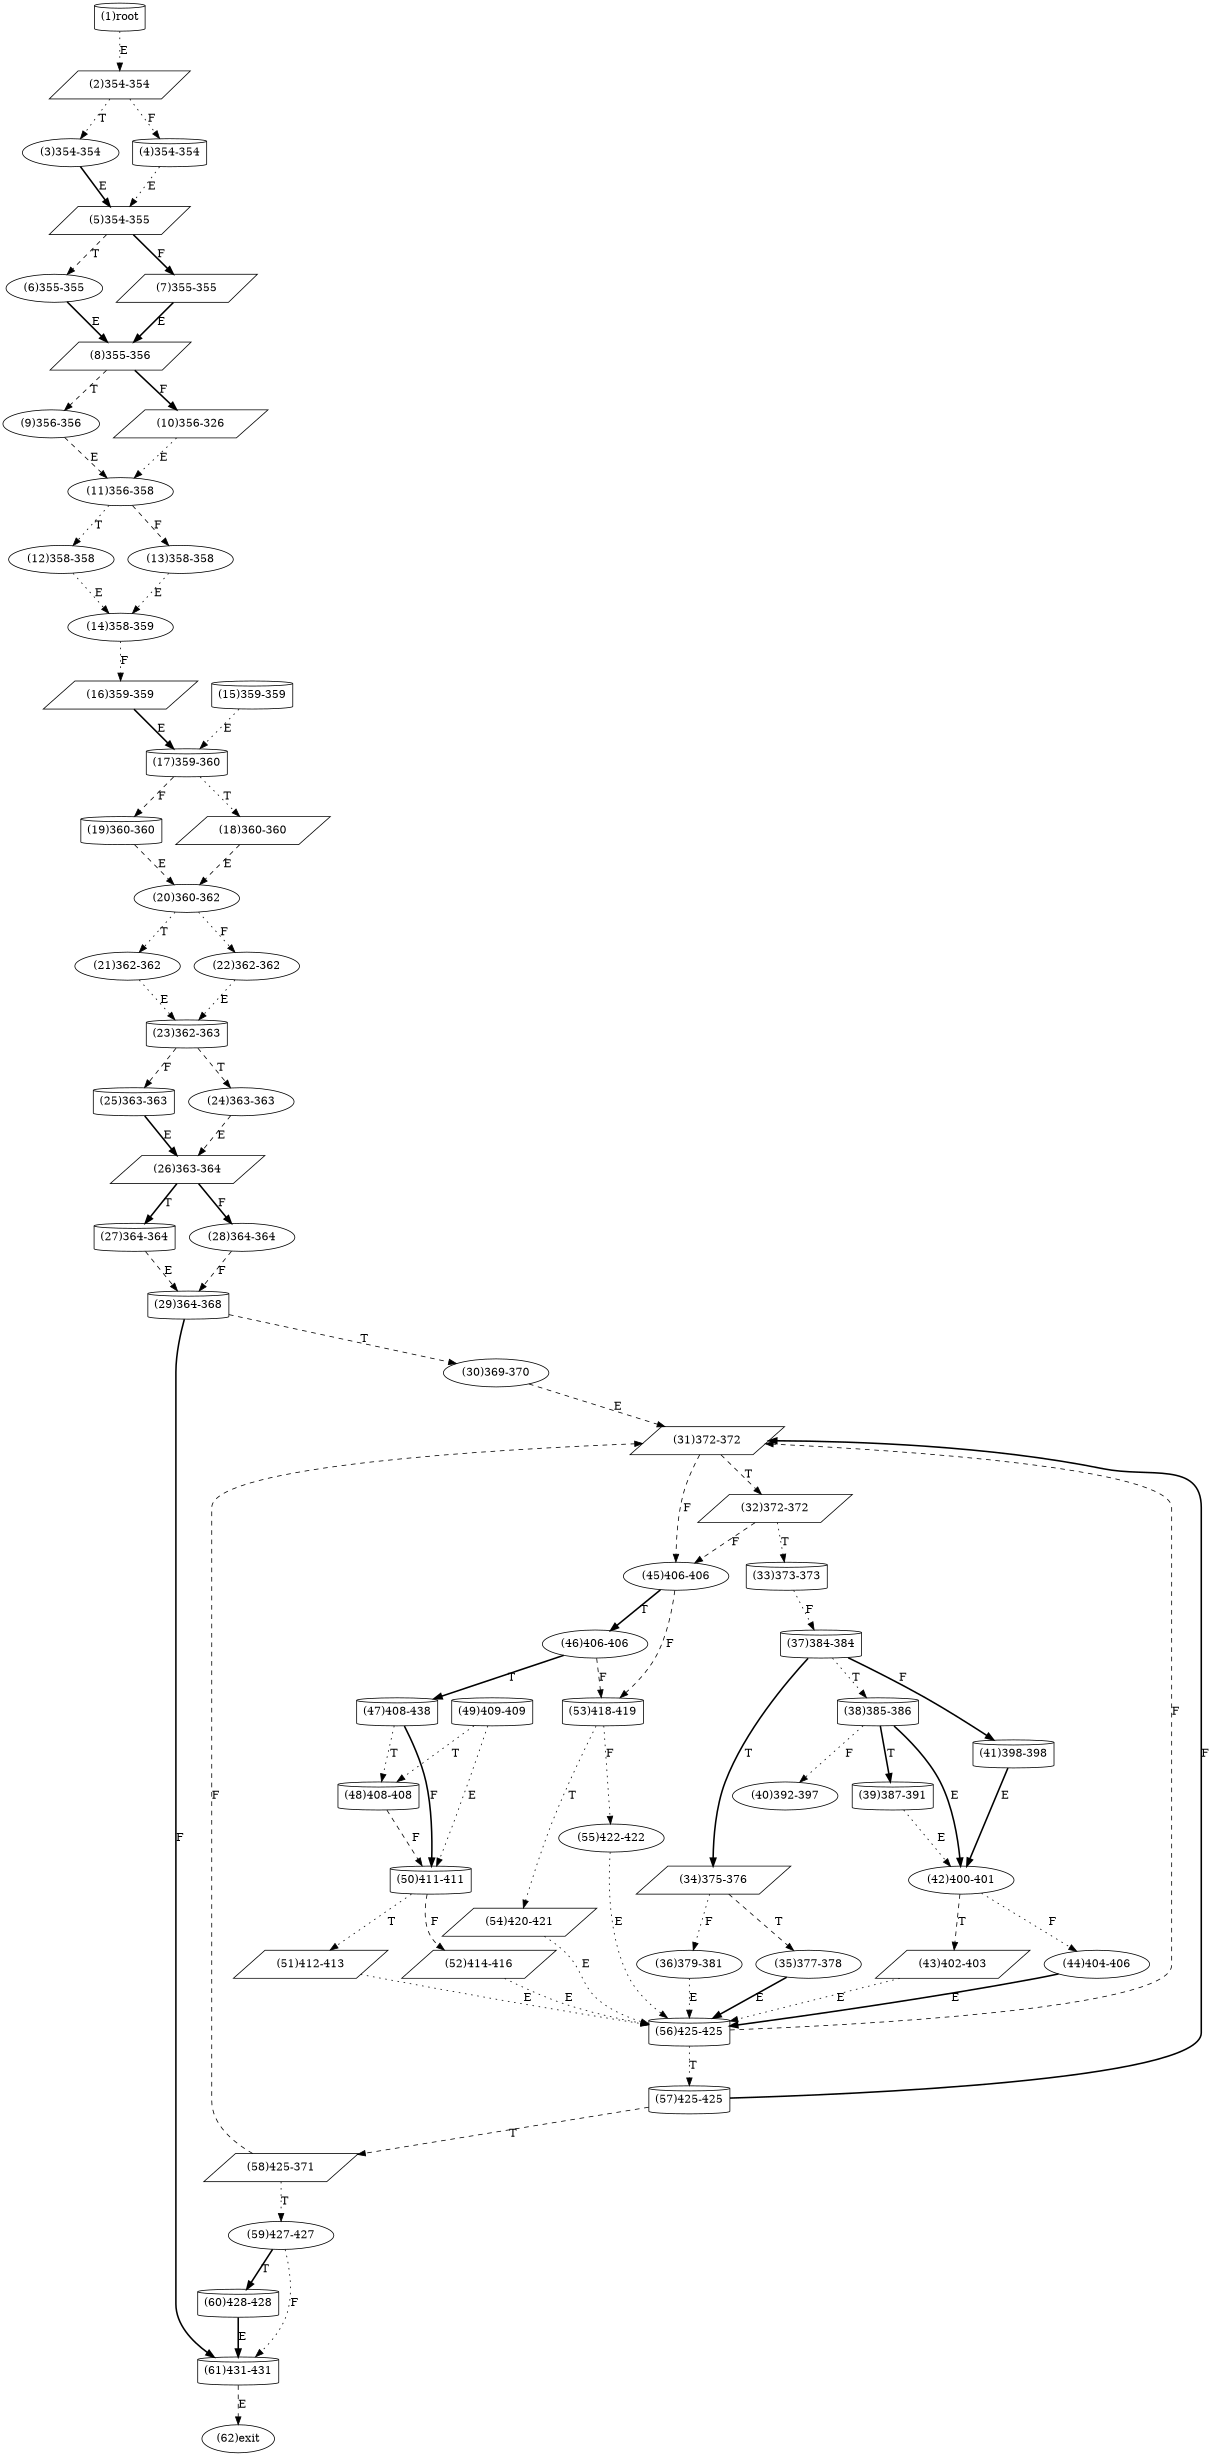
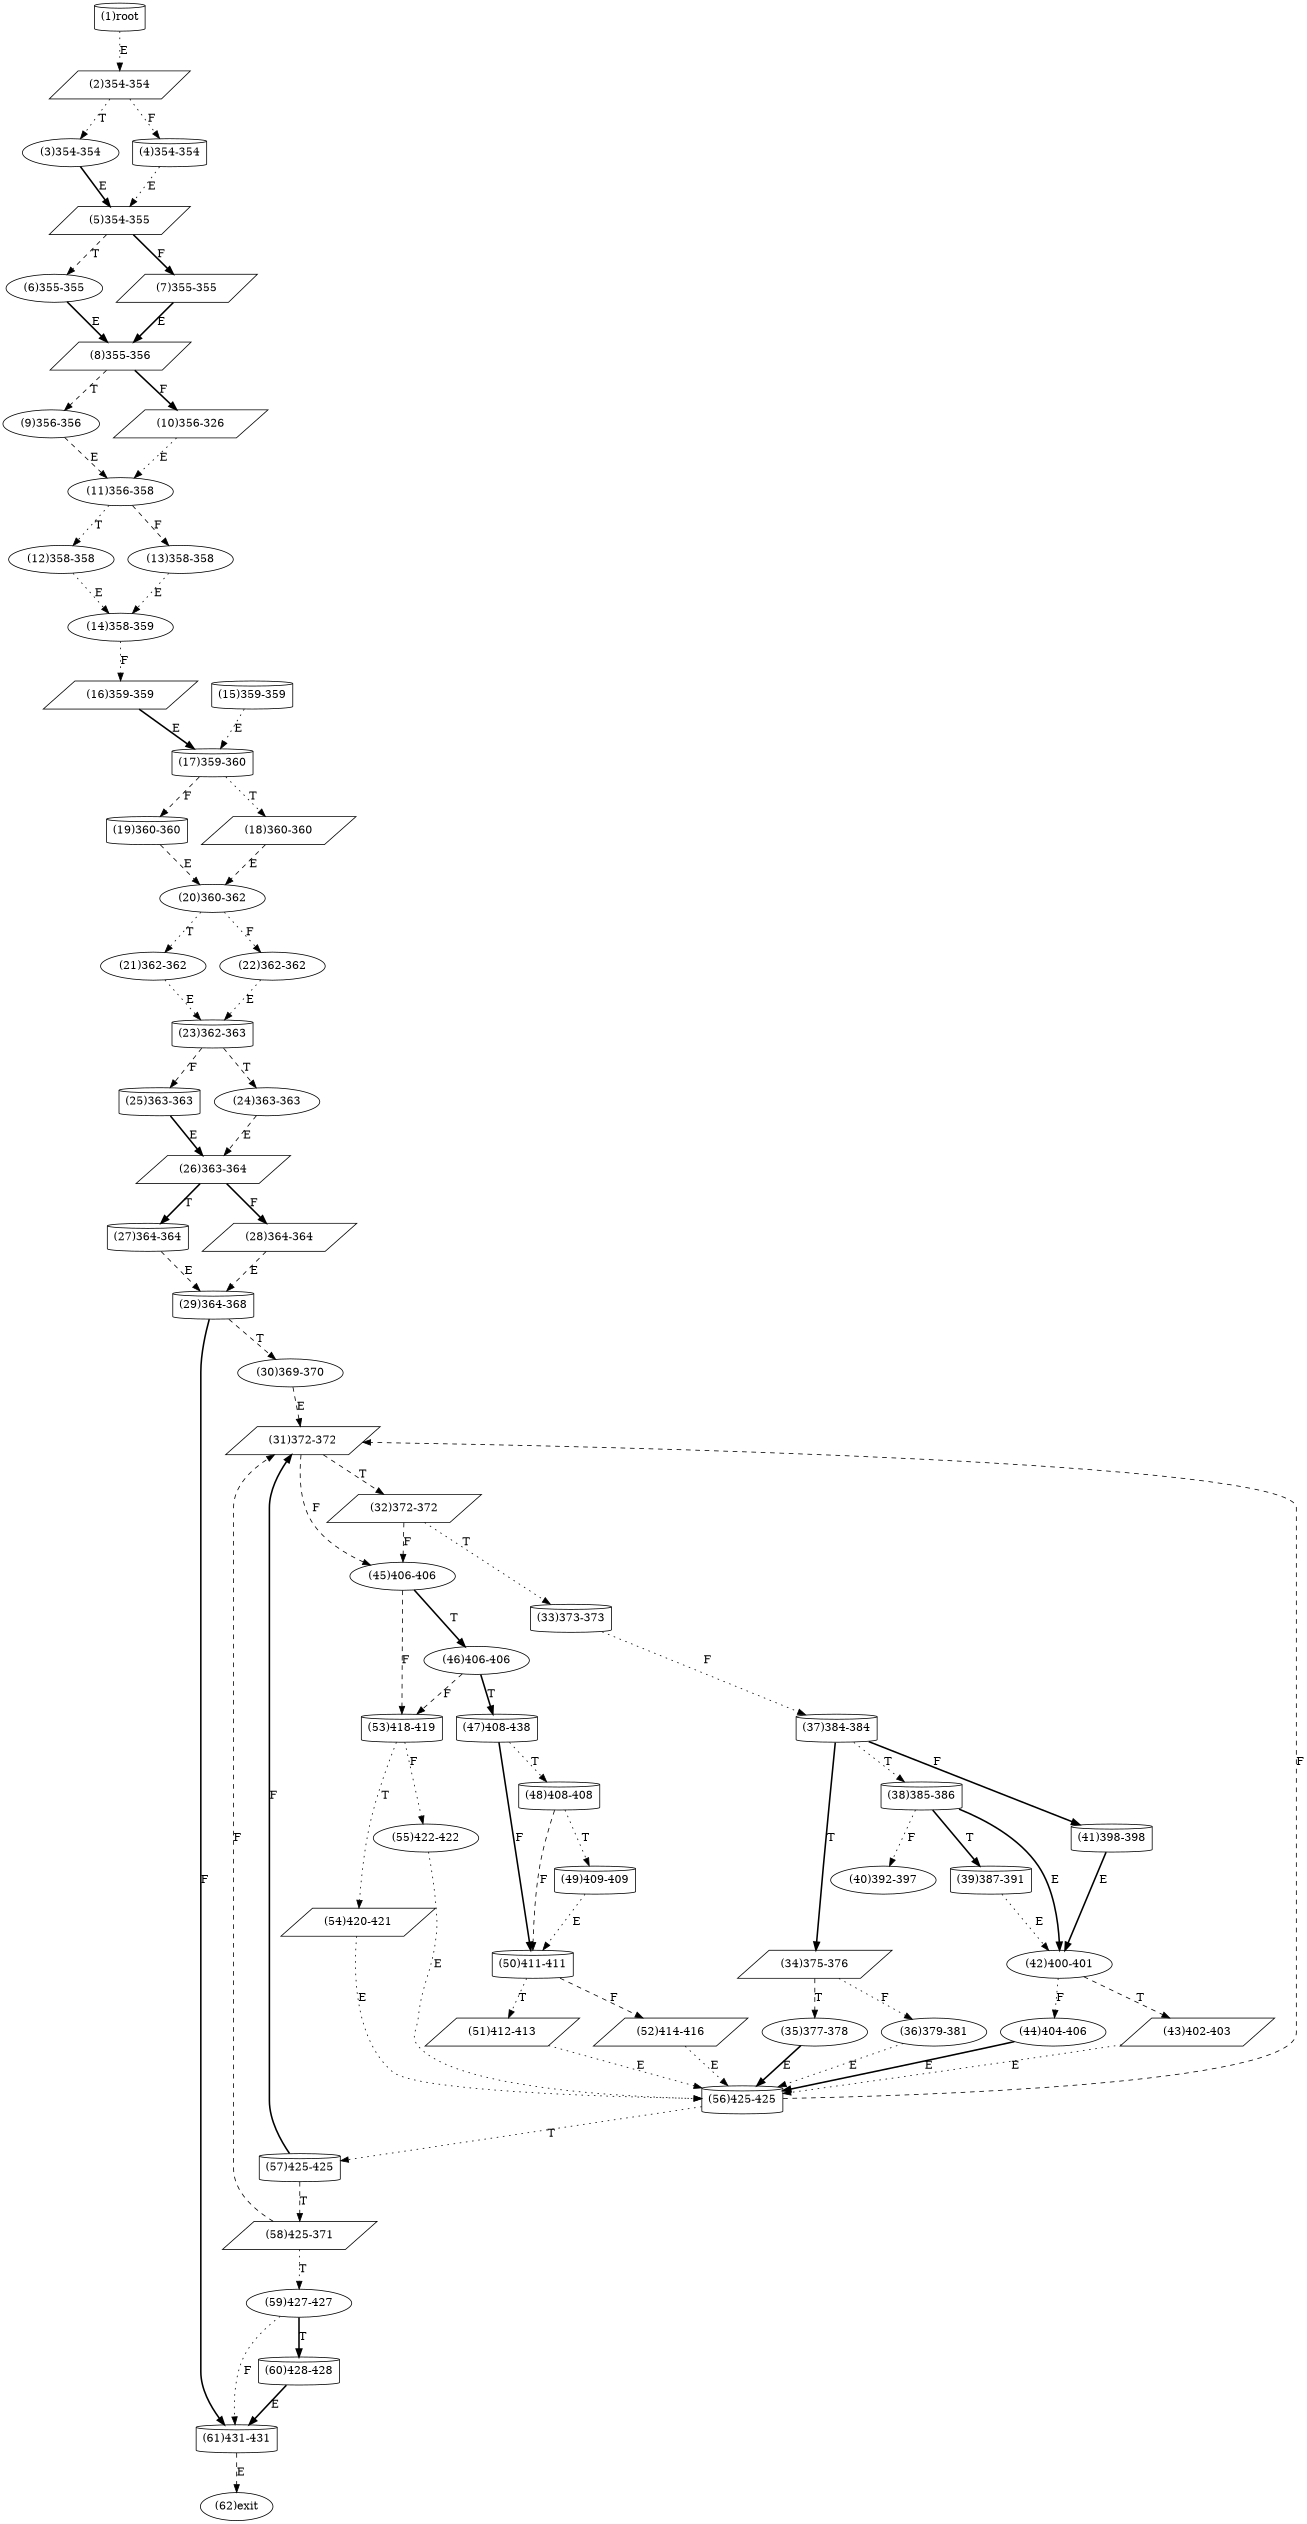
(242, 1237) -> (280, 1237)
(222, 1271) -> (254, 1271)
(439, 1751) -> (576, 1834)
